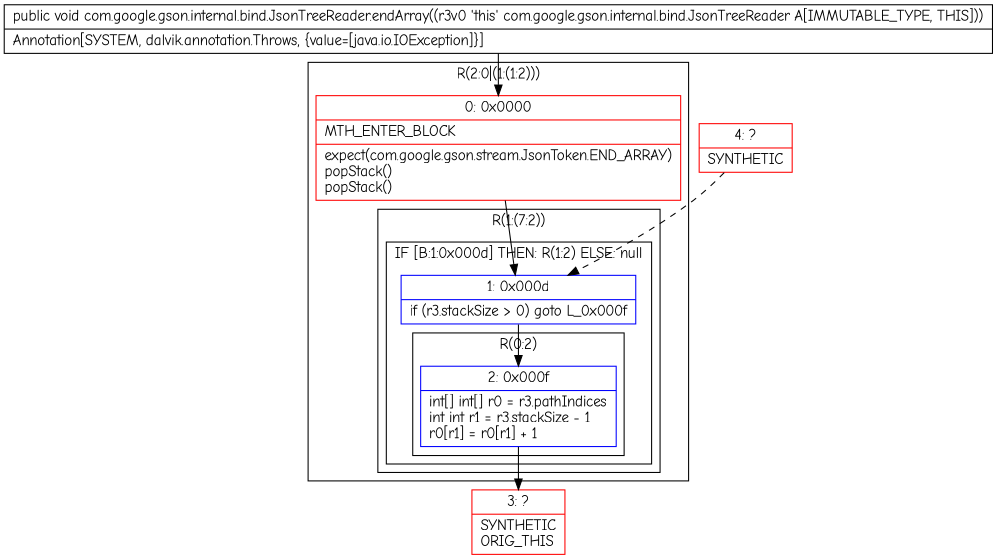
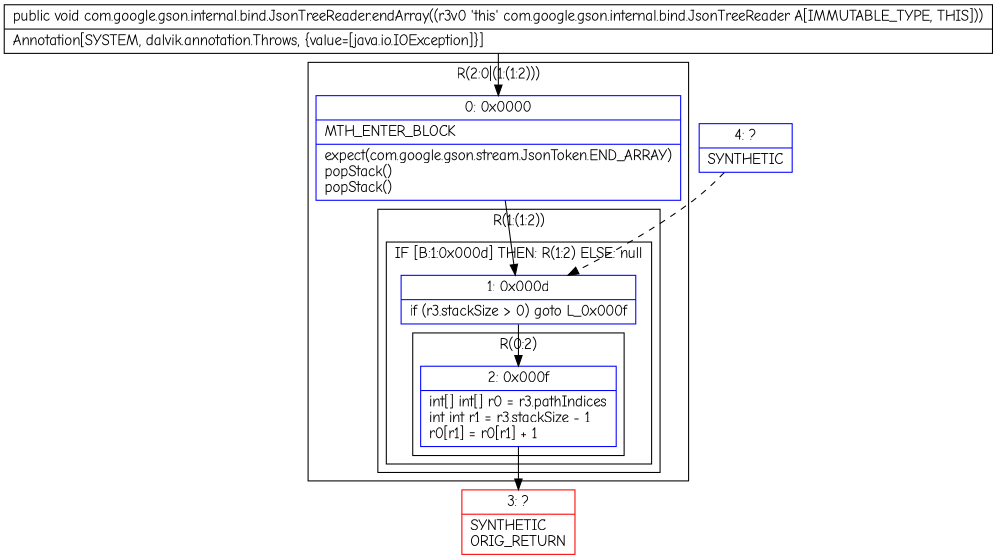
(498, 148) -> (498, 148)
(746, 148) -> (746, 148)
(519, 221) -> (519, 221)
(517, 542) -> (518, 542)
